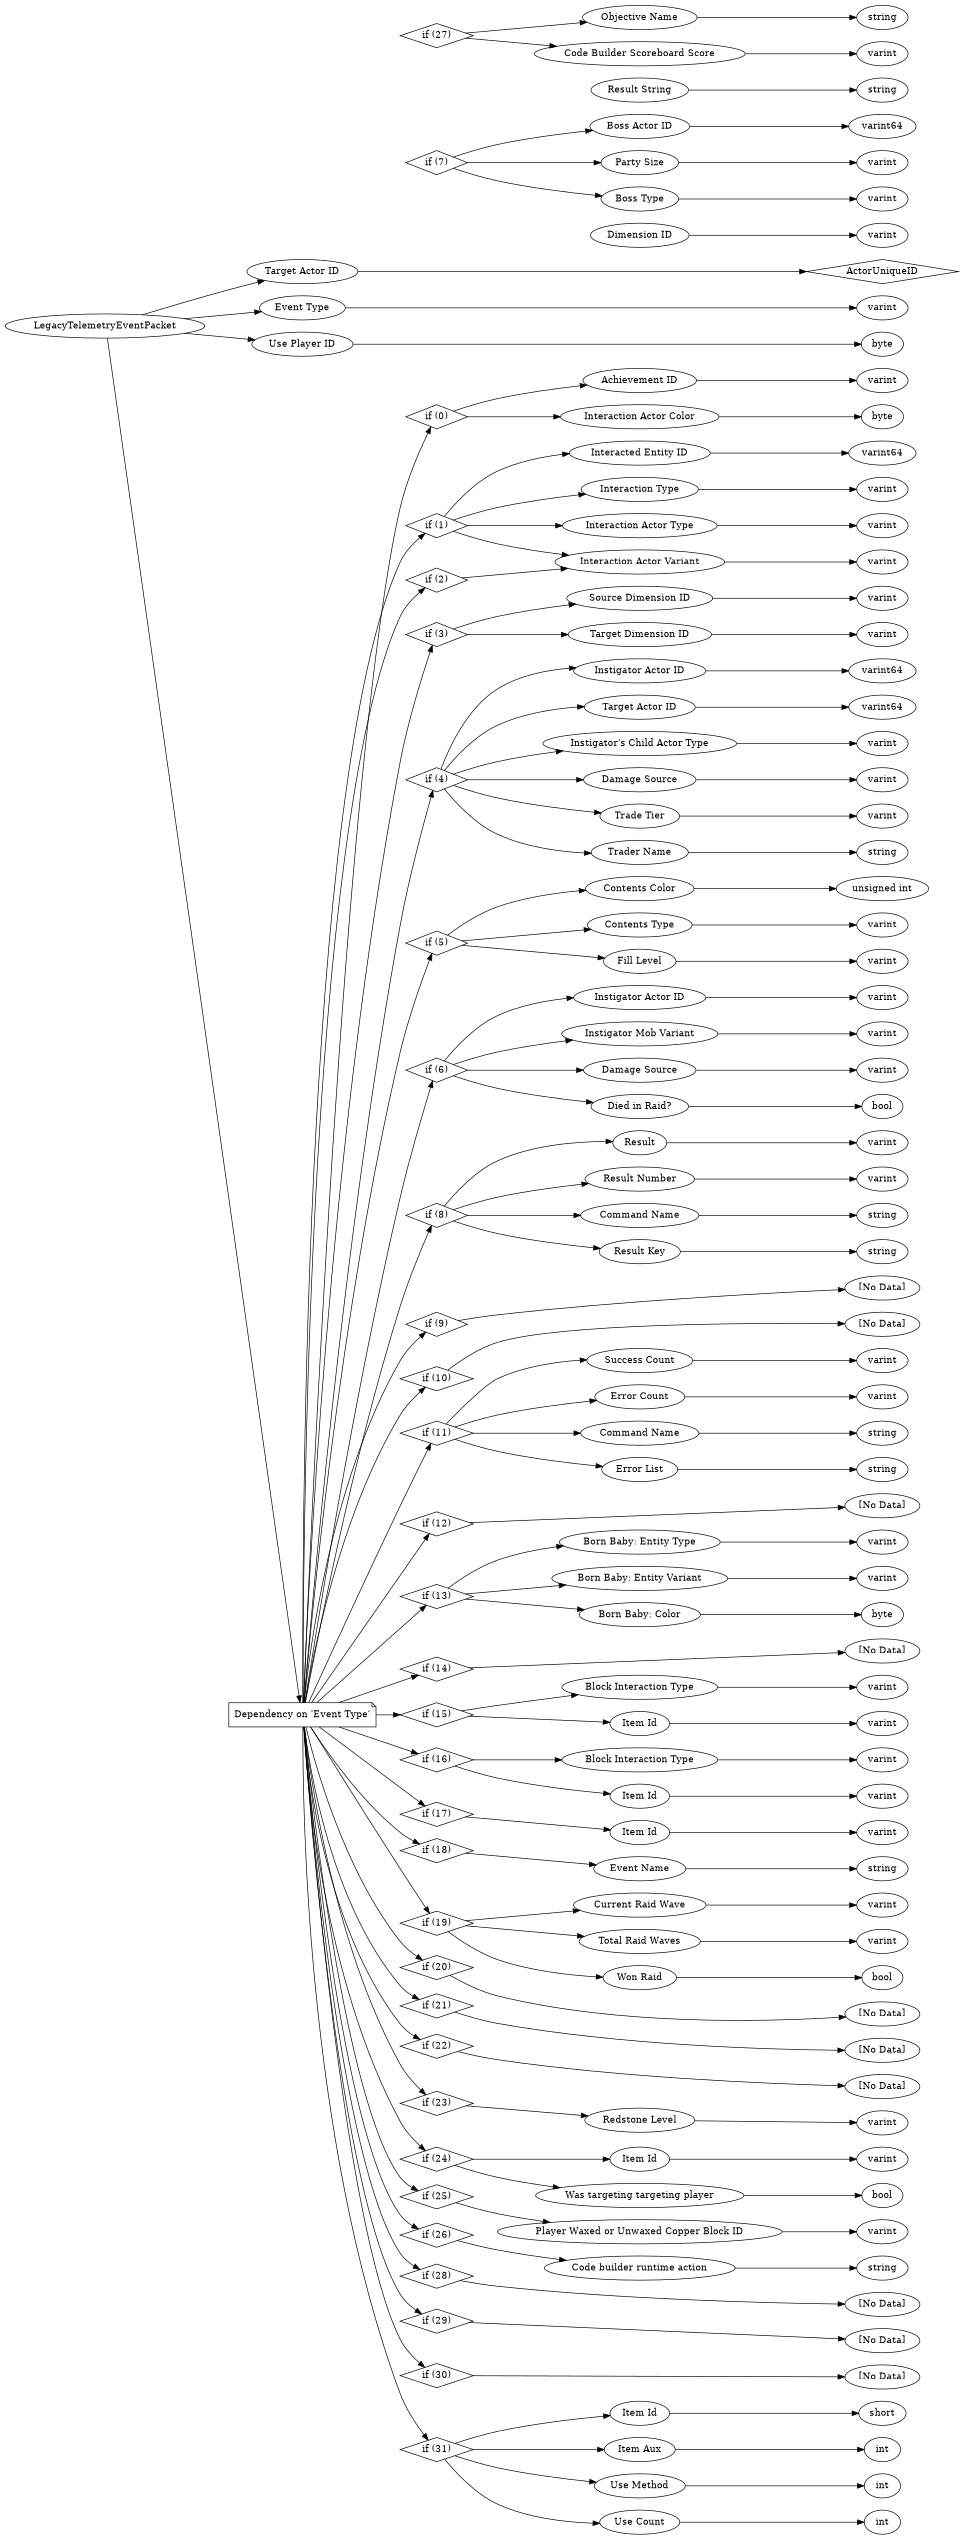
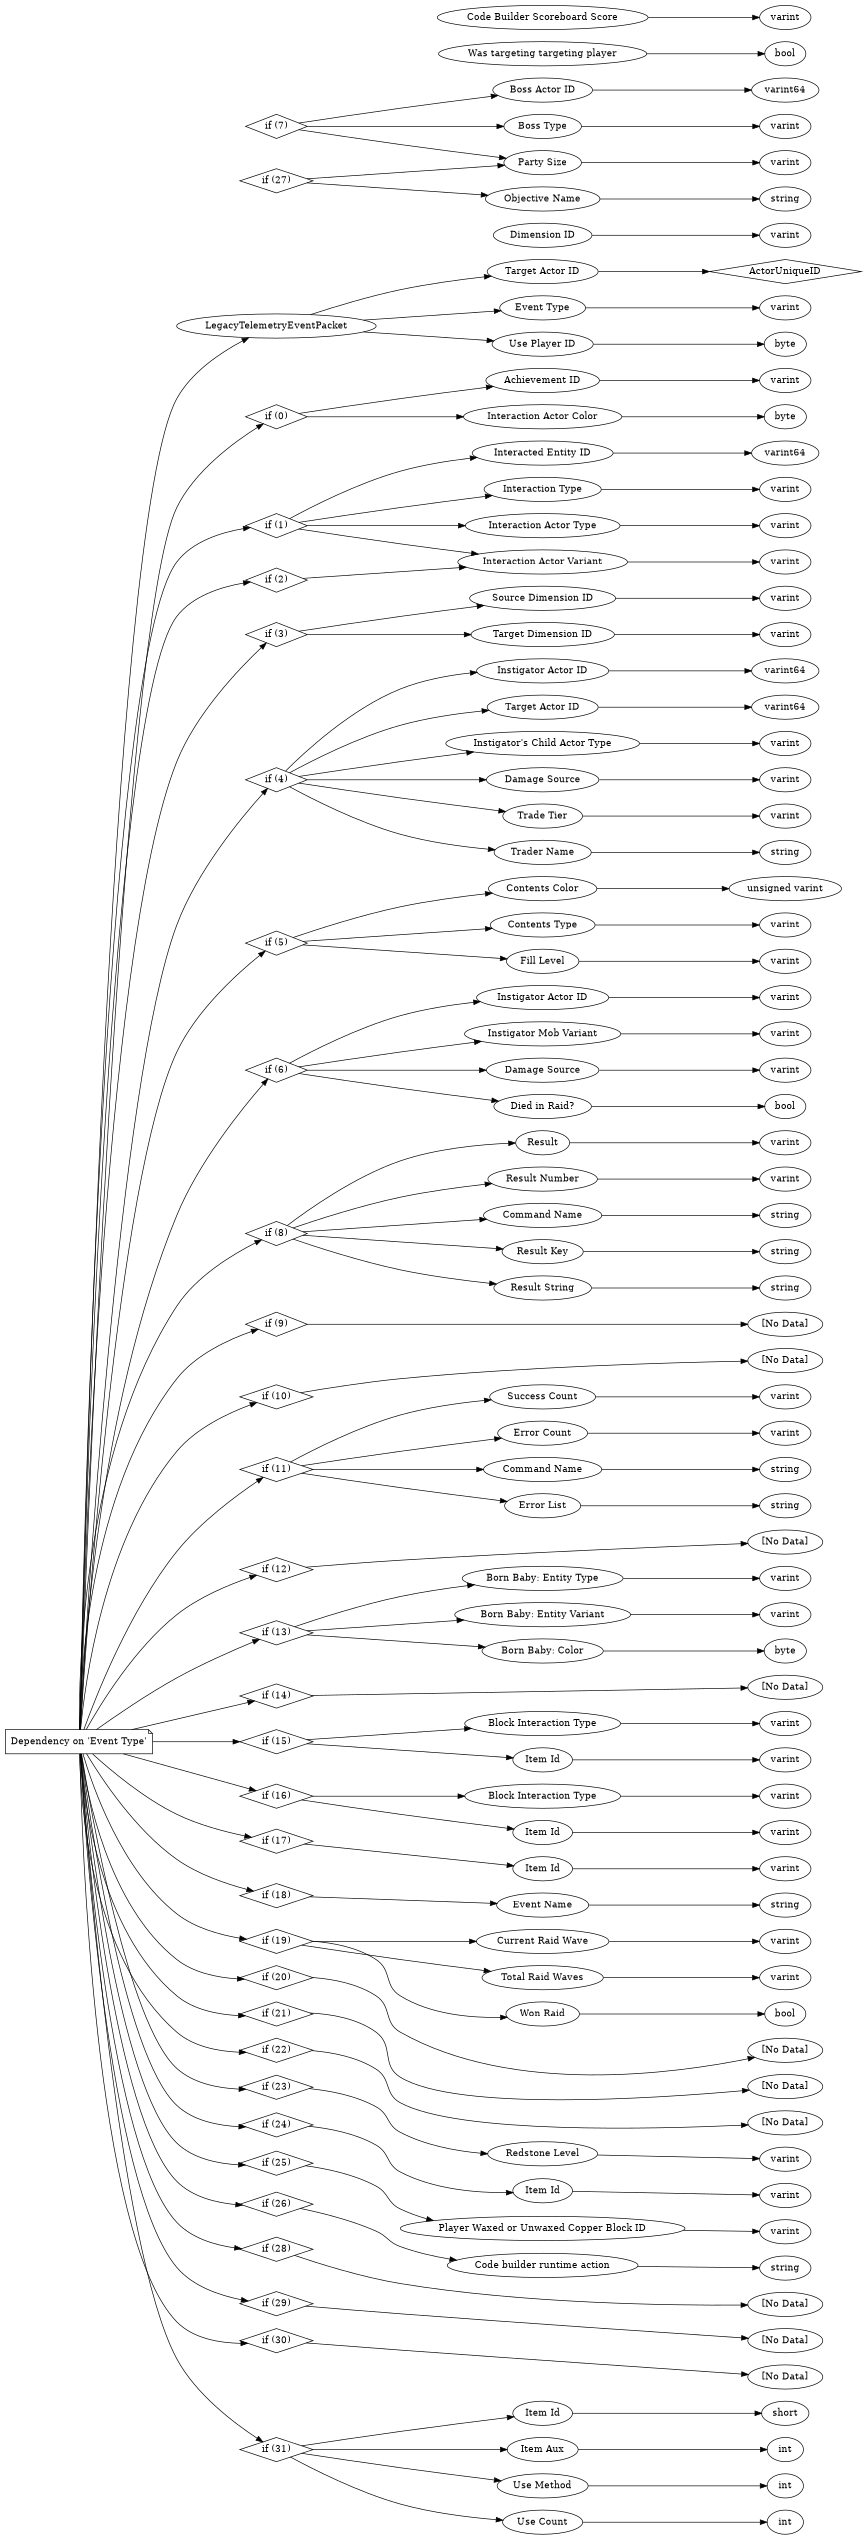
(508, 42) -> (402, 172)
(882, 889) -> (785, 889)
(203, 1017) -> (113, 911)
none -> (390, 1268)
(504, 2179) -> none
